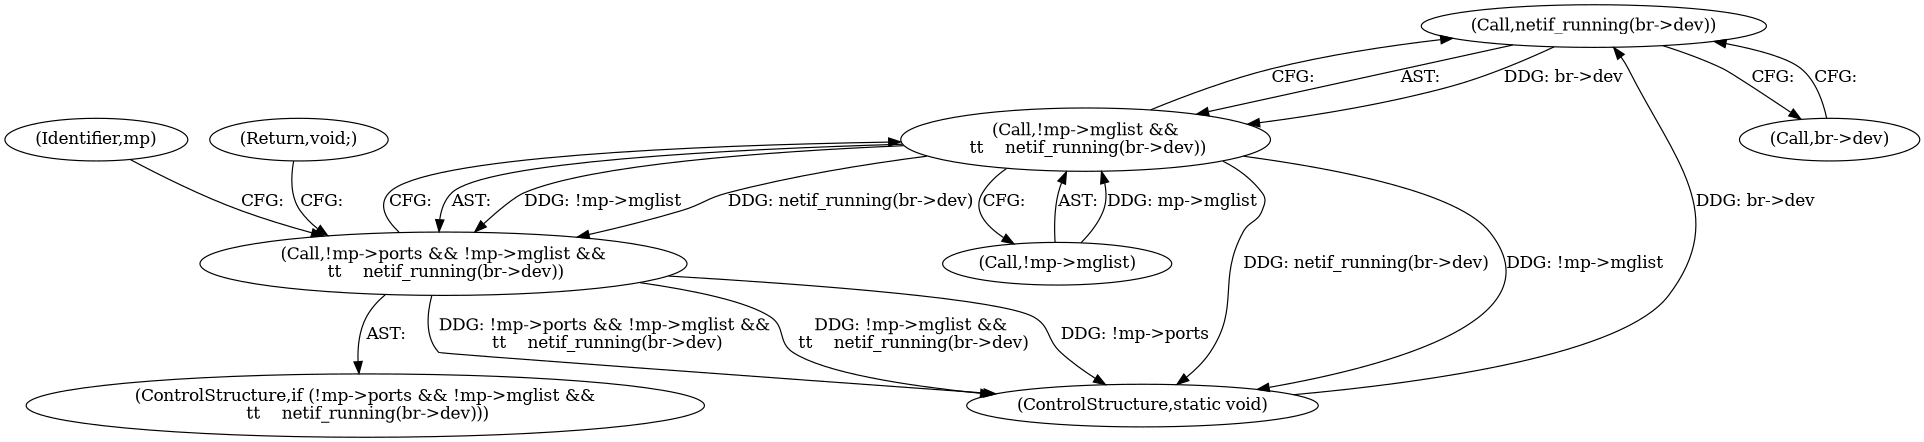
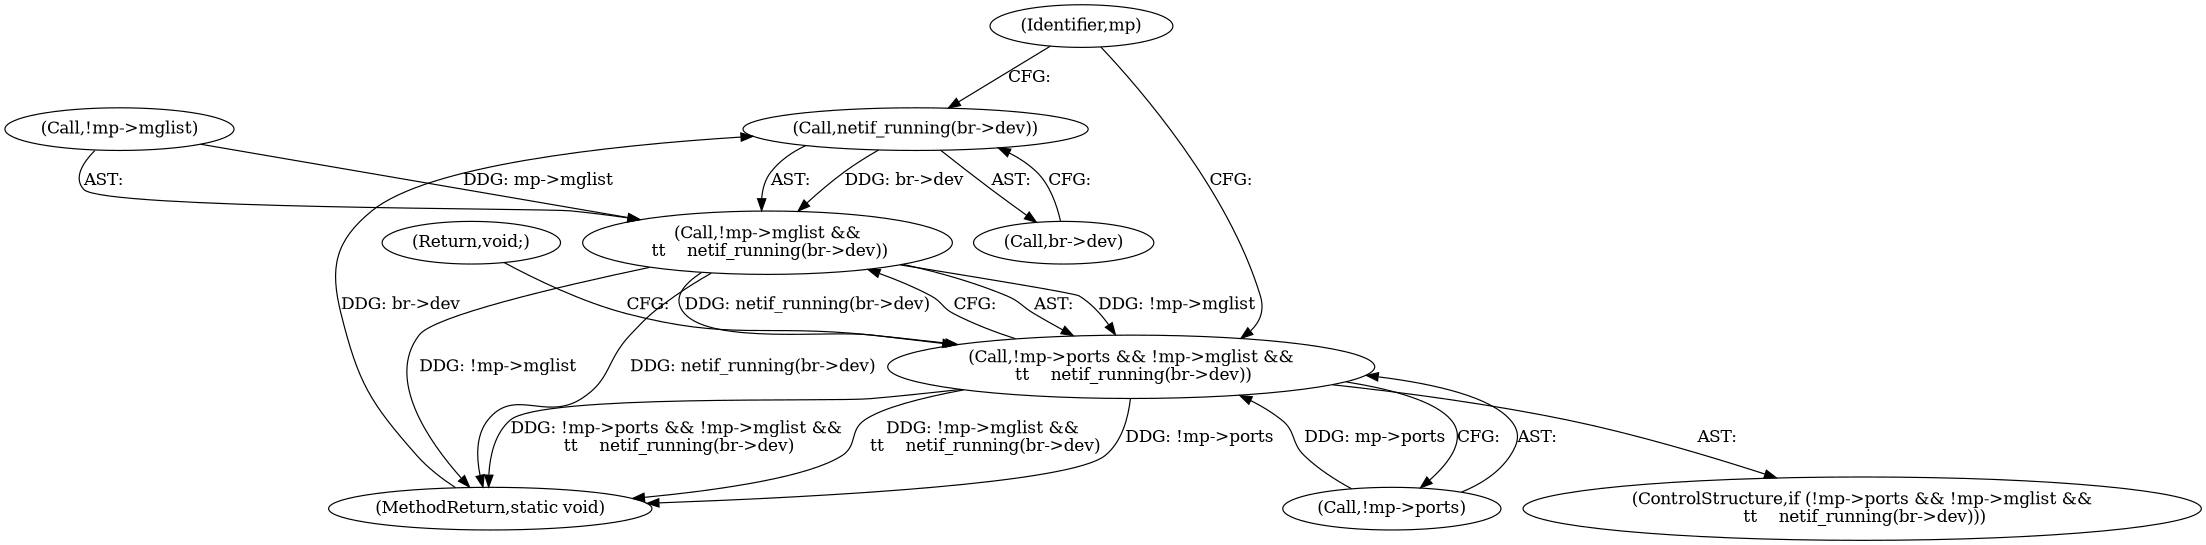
(1293, 64) -> (1004, 74)
(1776, 78) -> (1014, 181)
(979, 203) -> none
(1142, 406) -> (490, 509)
none -> (1392, 509)
